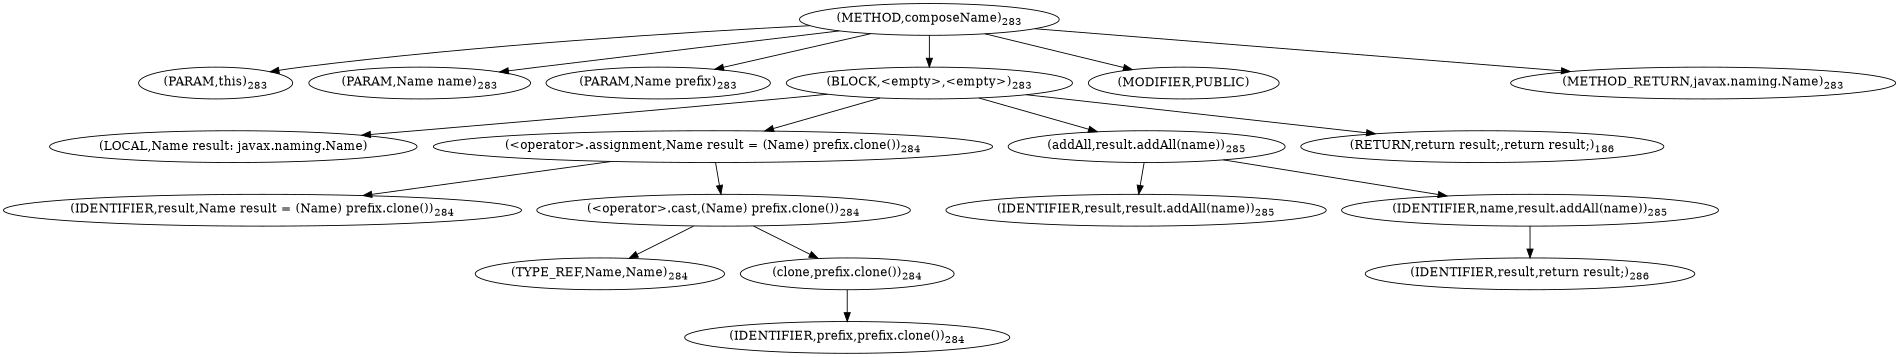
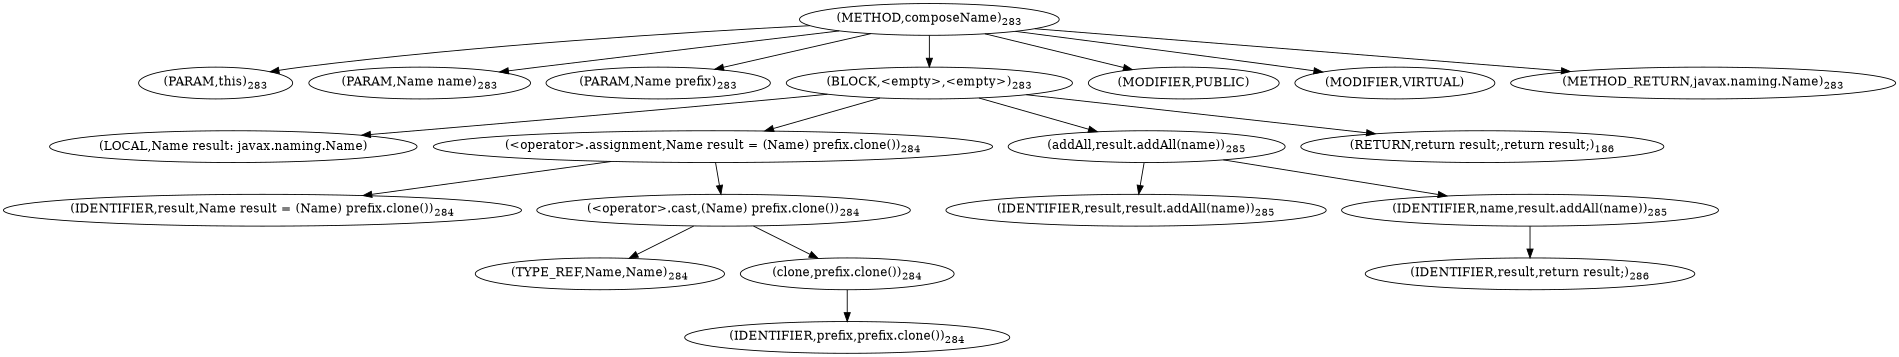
none -> (1395, 83)
